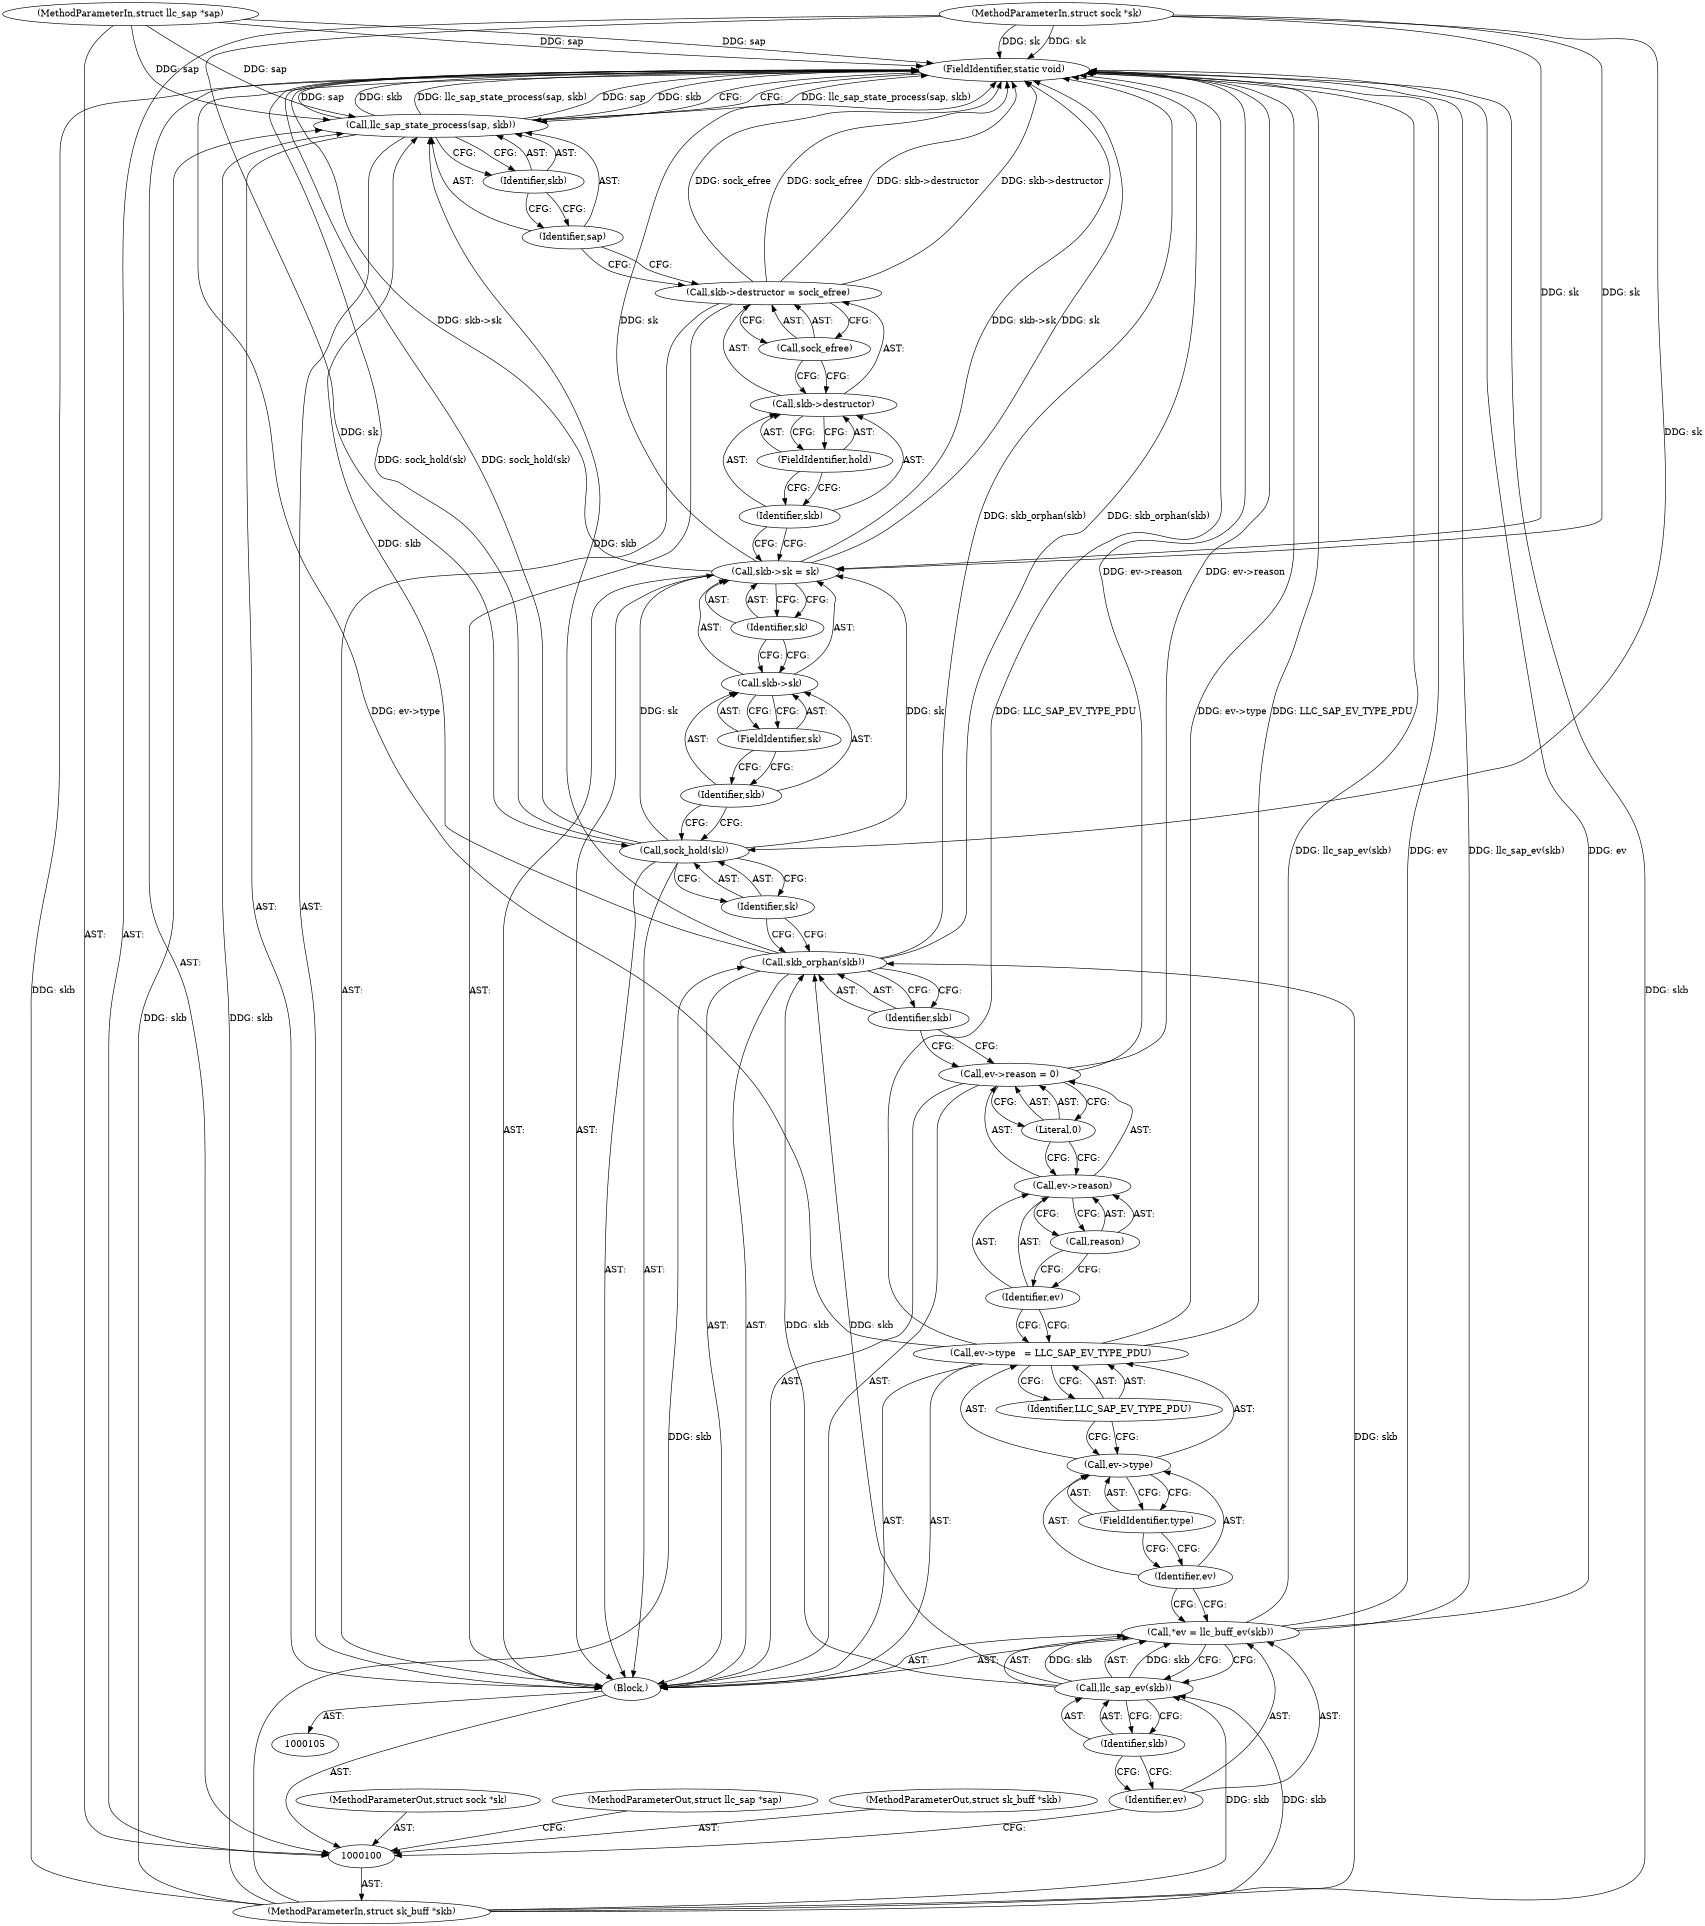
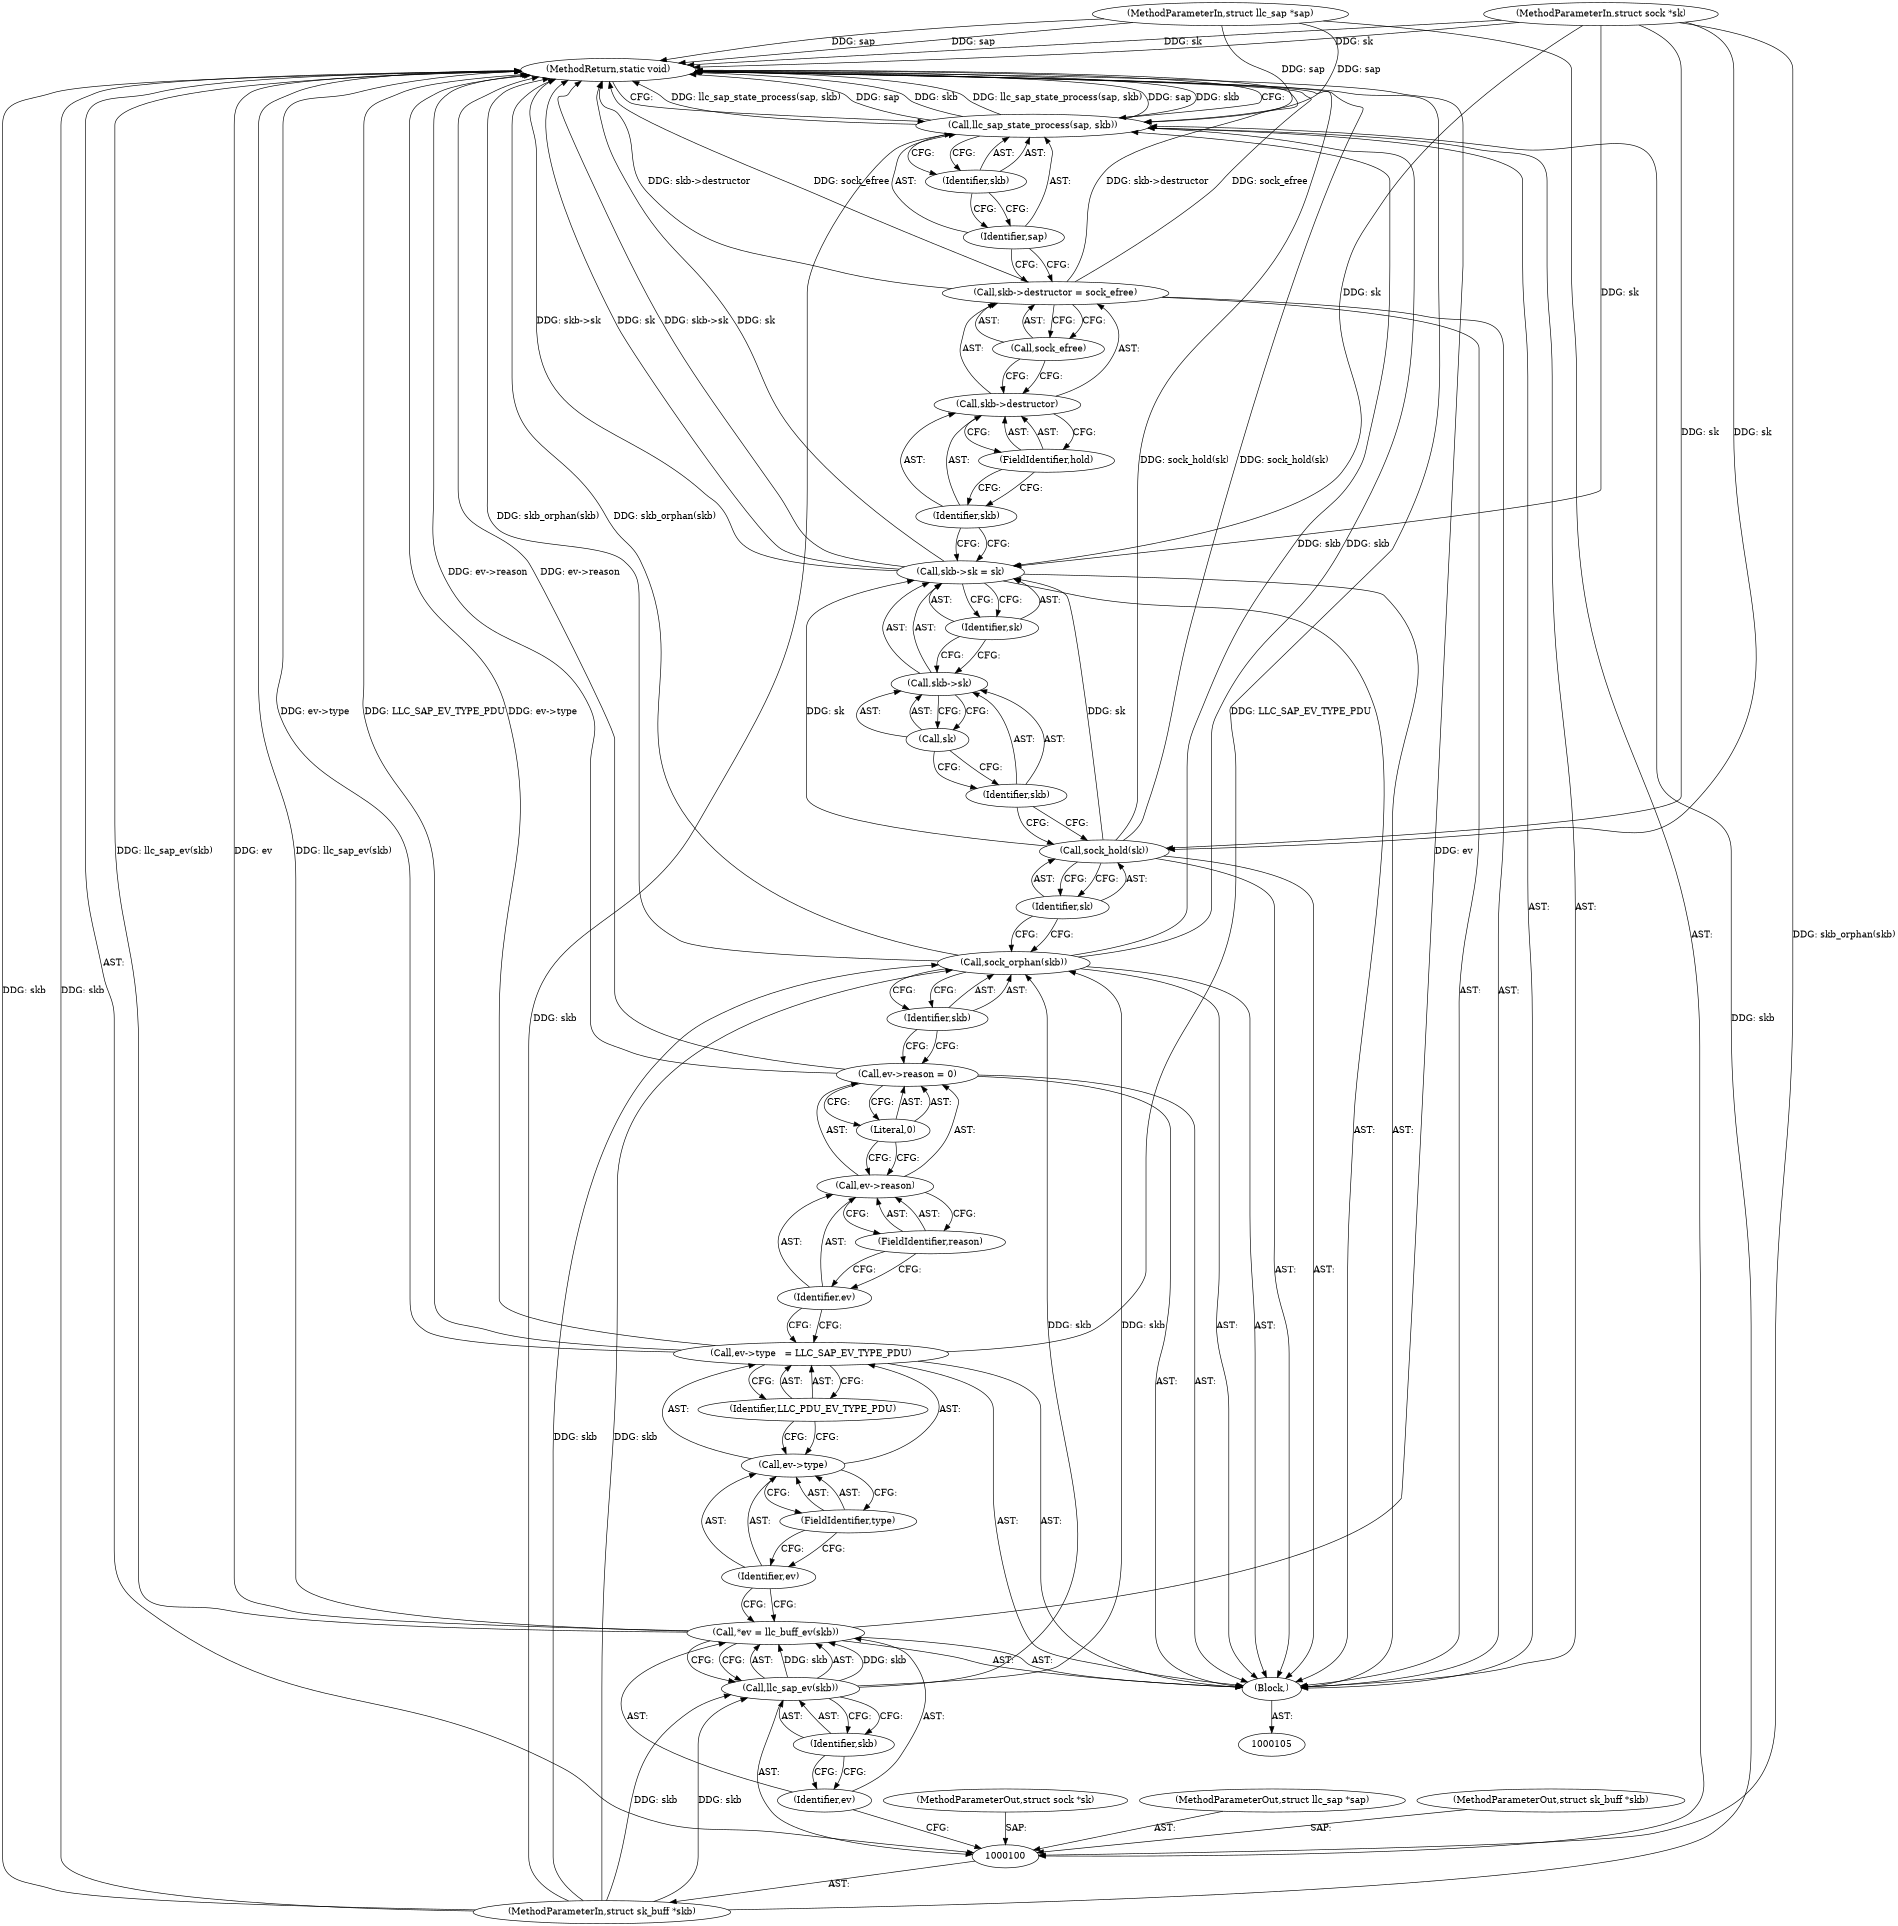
(1004, 70) -> (608, 70)
(779, 740) -> (937, 740)
(135, 935) -> (1844, 935)
(813, 963) -> (1014, 963)
(1095, 1242) -> (930, 1242)
(1109, 1410) -> (813, 1410)
(406, 1744) -> (807, 1831)
(406, 1828) -> (1018, 1828)
(556, 1828) -> (1167, 1828)
(711, 1828) -> (1322, 1828)
